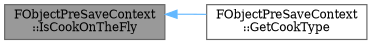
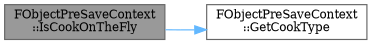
(192, 14) -> (180, 30)
